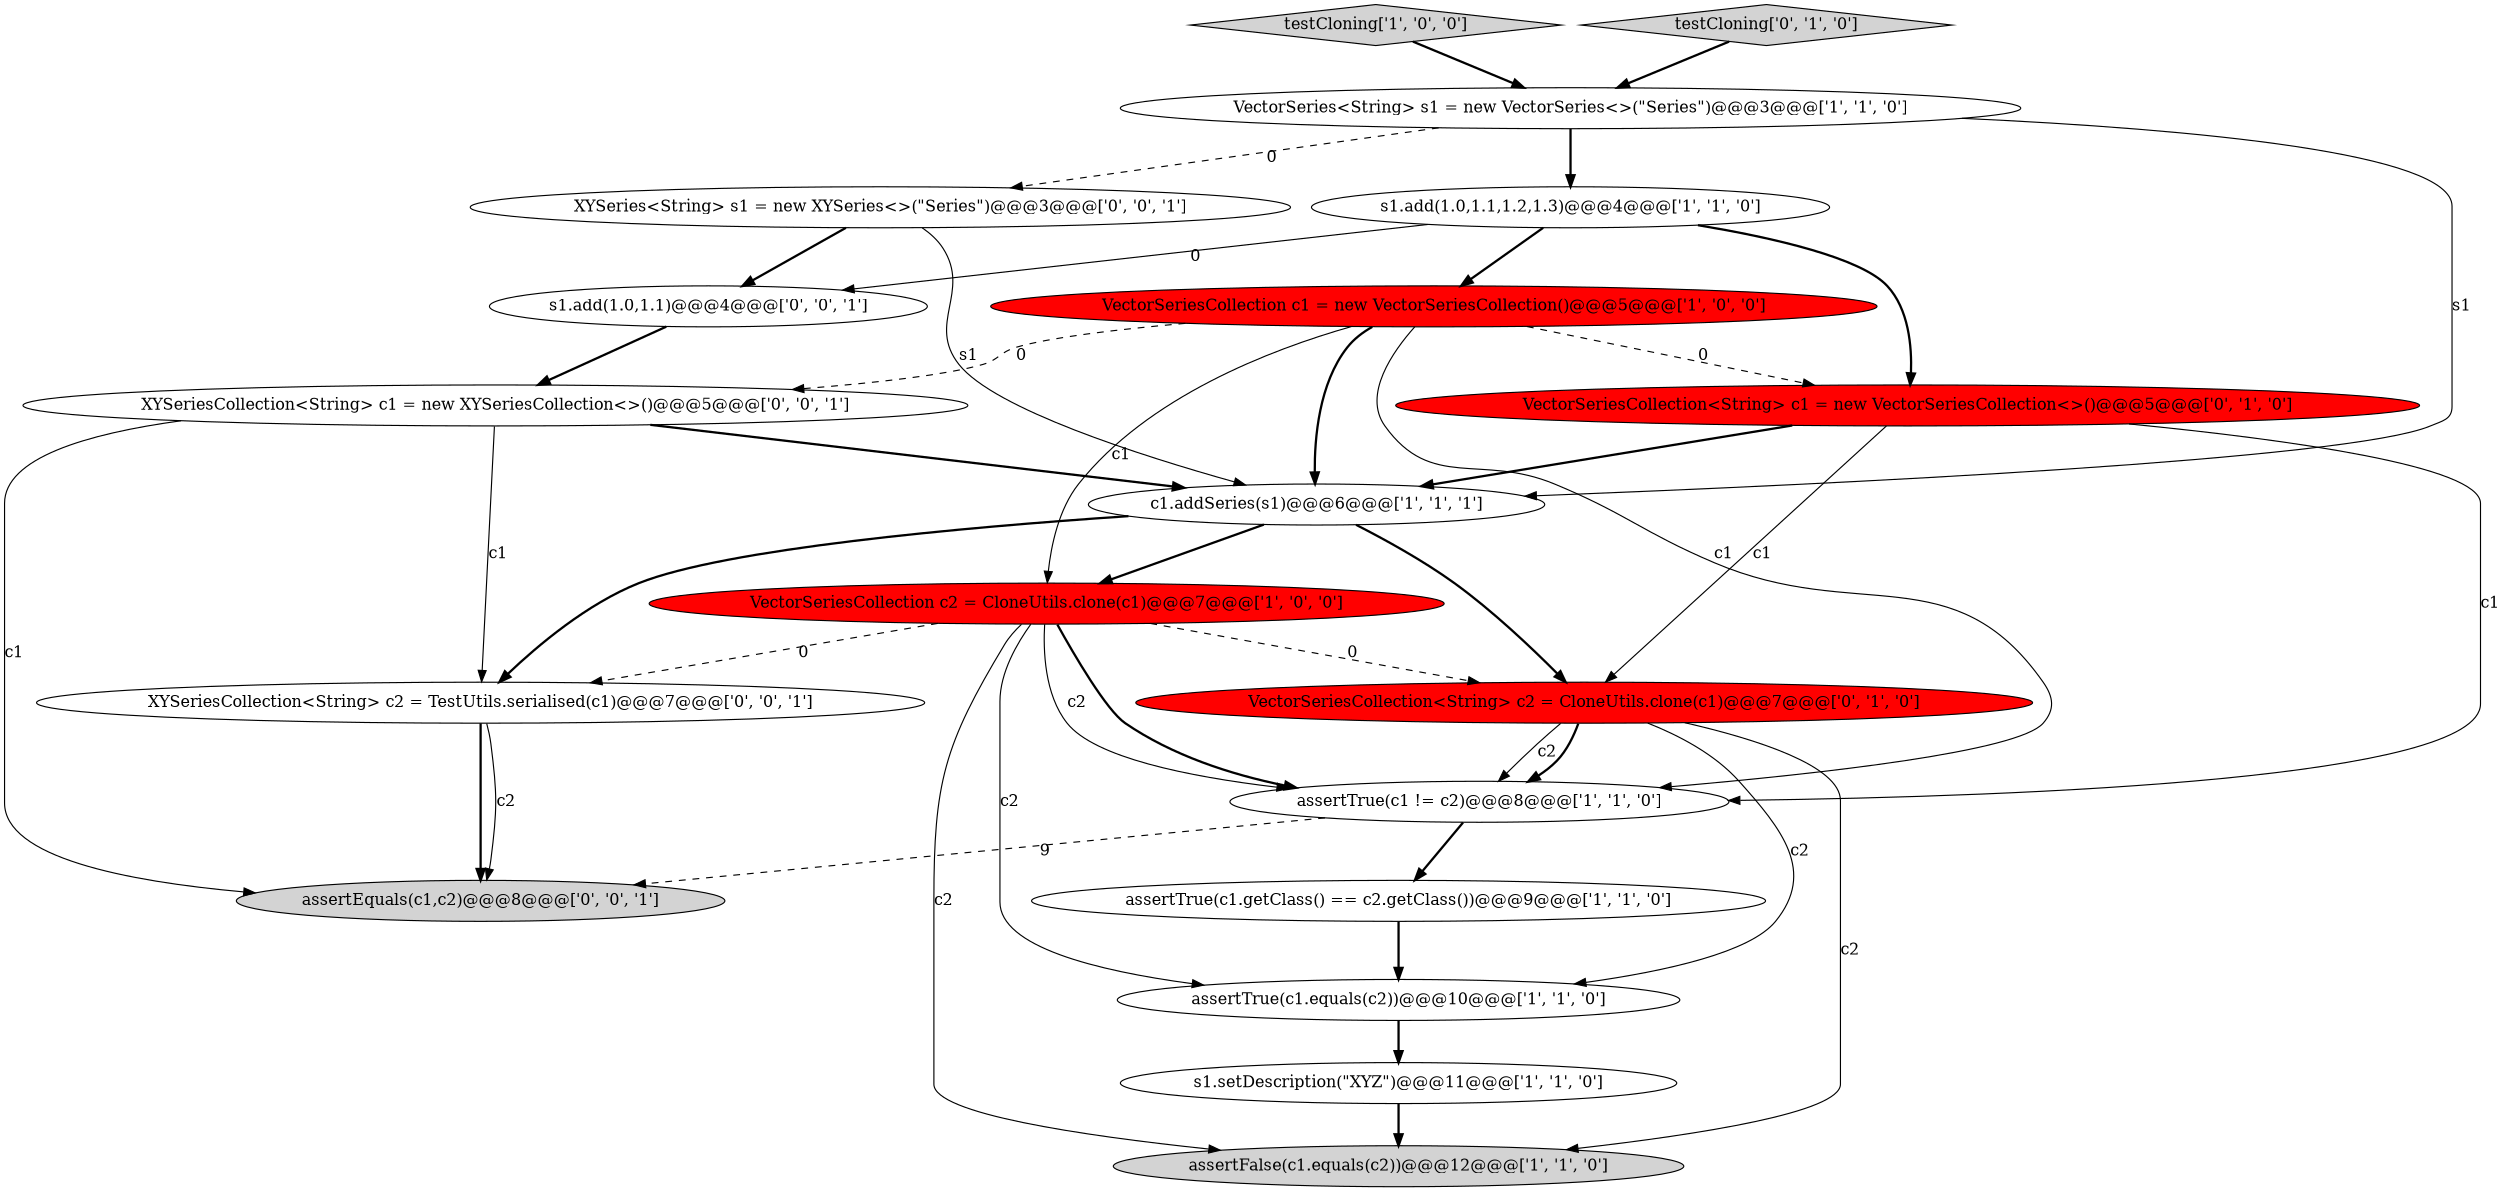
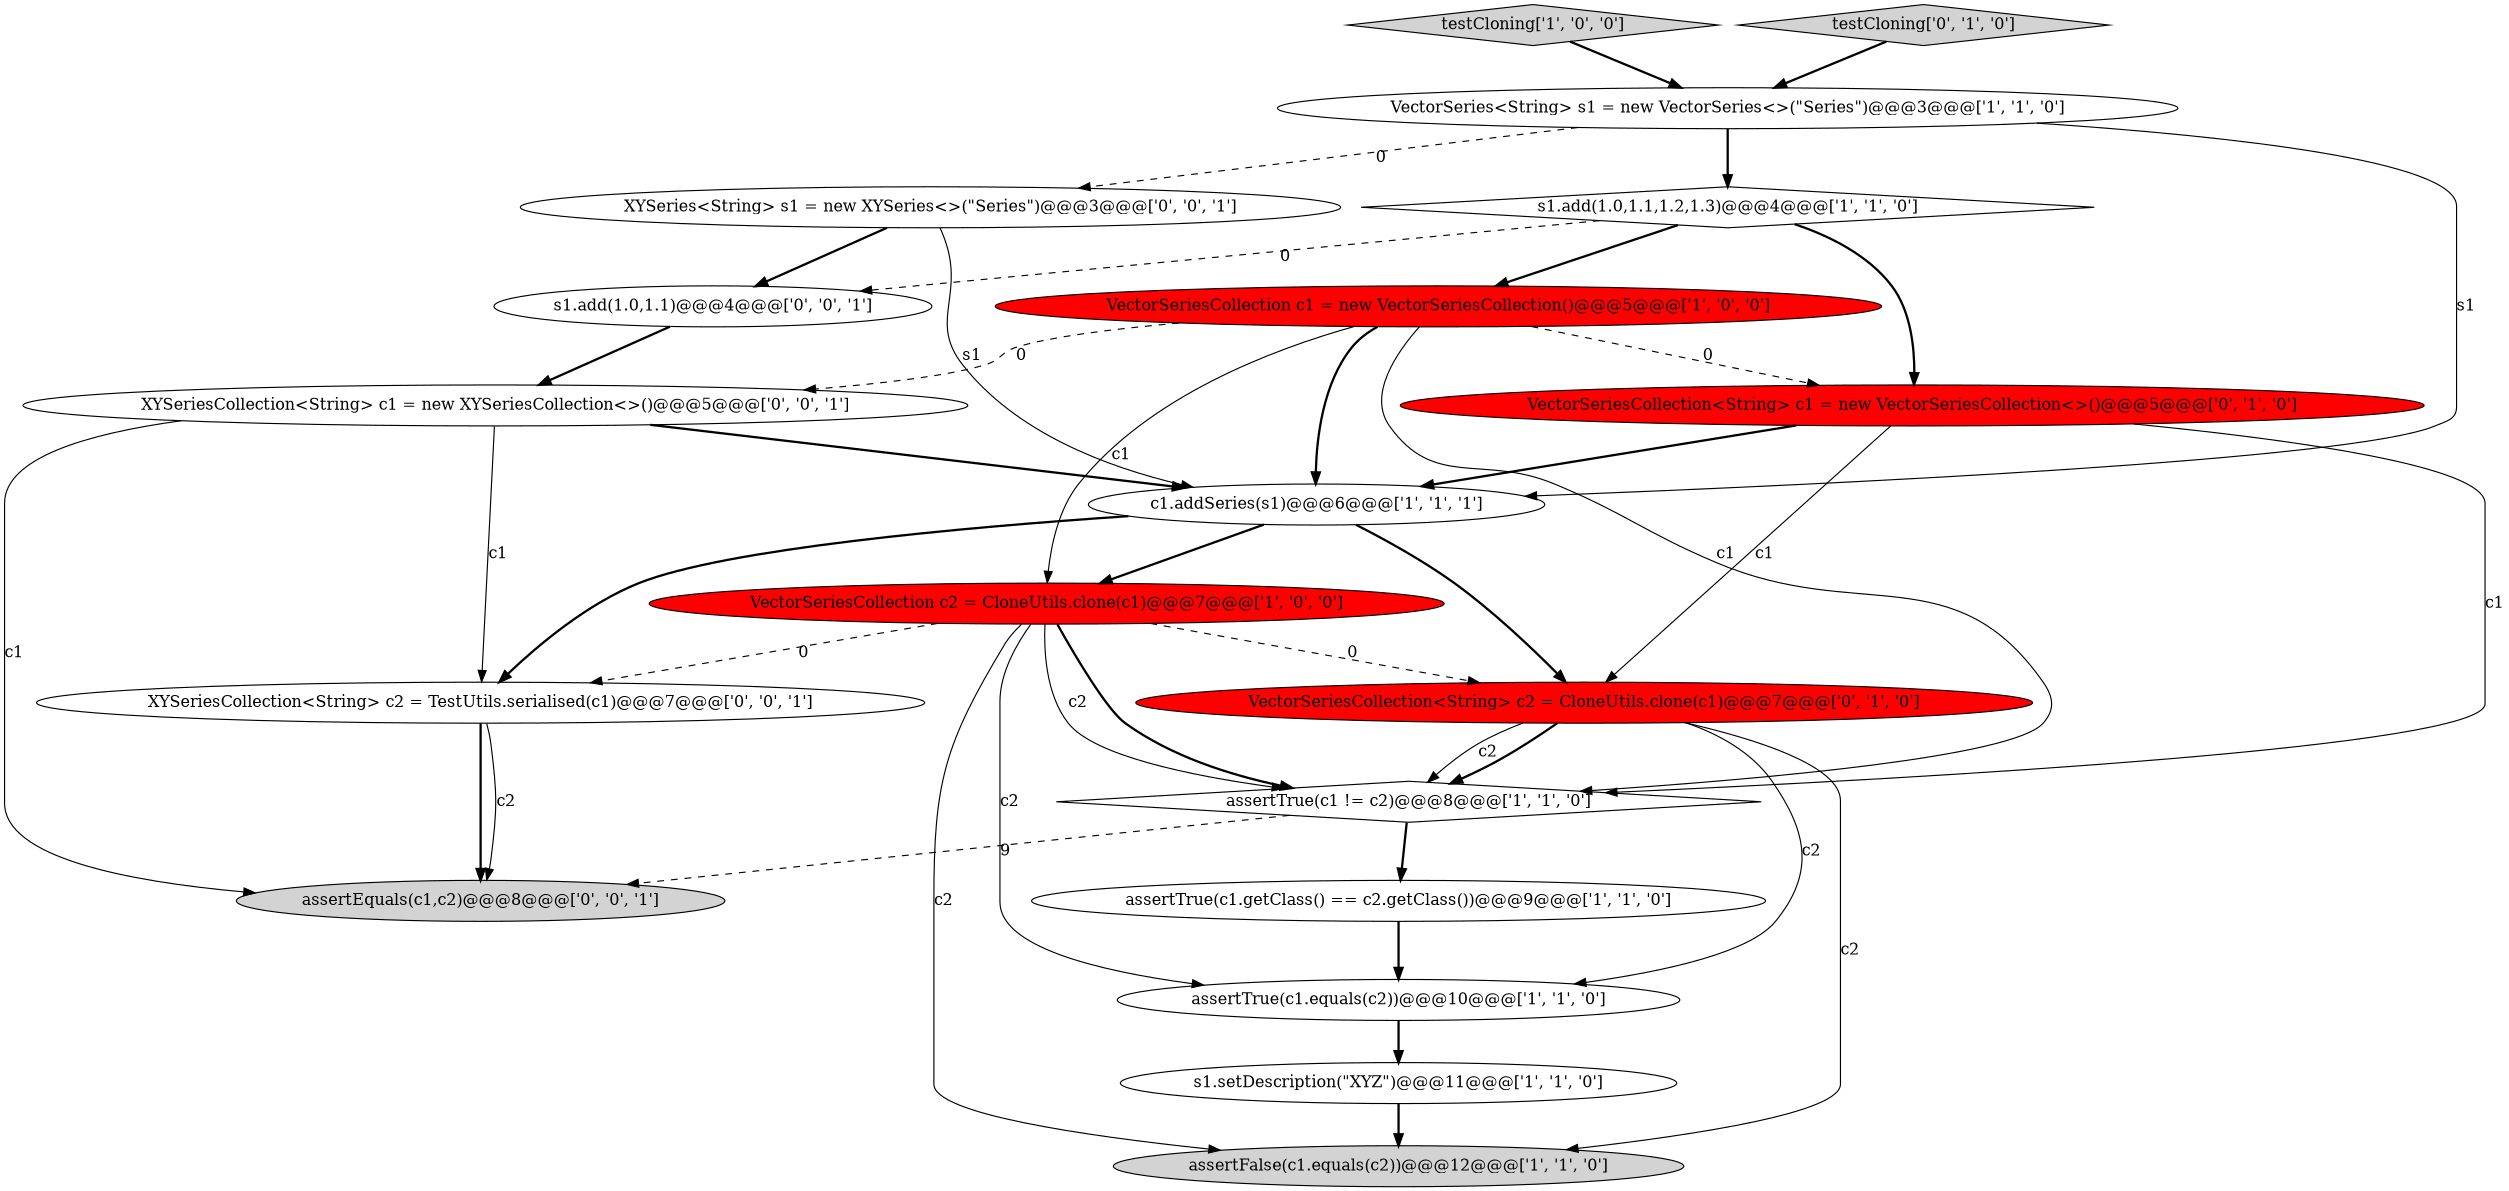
(1571, 207) -> (1728, 207)
(1141, 257) -> (1236, 255)
(1479, 802) -> (1409, 802)
